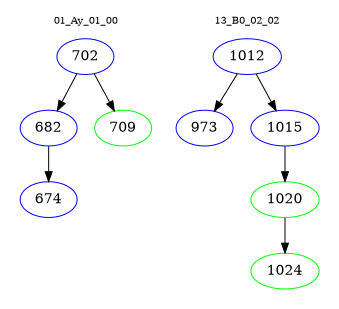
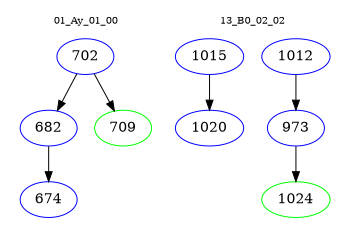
(264, 88) -> none
(285, 200) -> (210, 128)
(285, 230) -> (296, 159)
